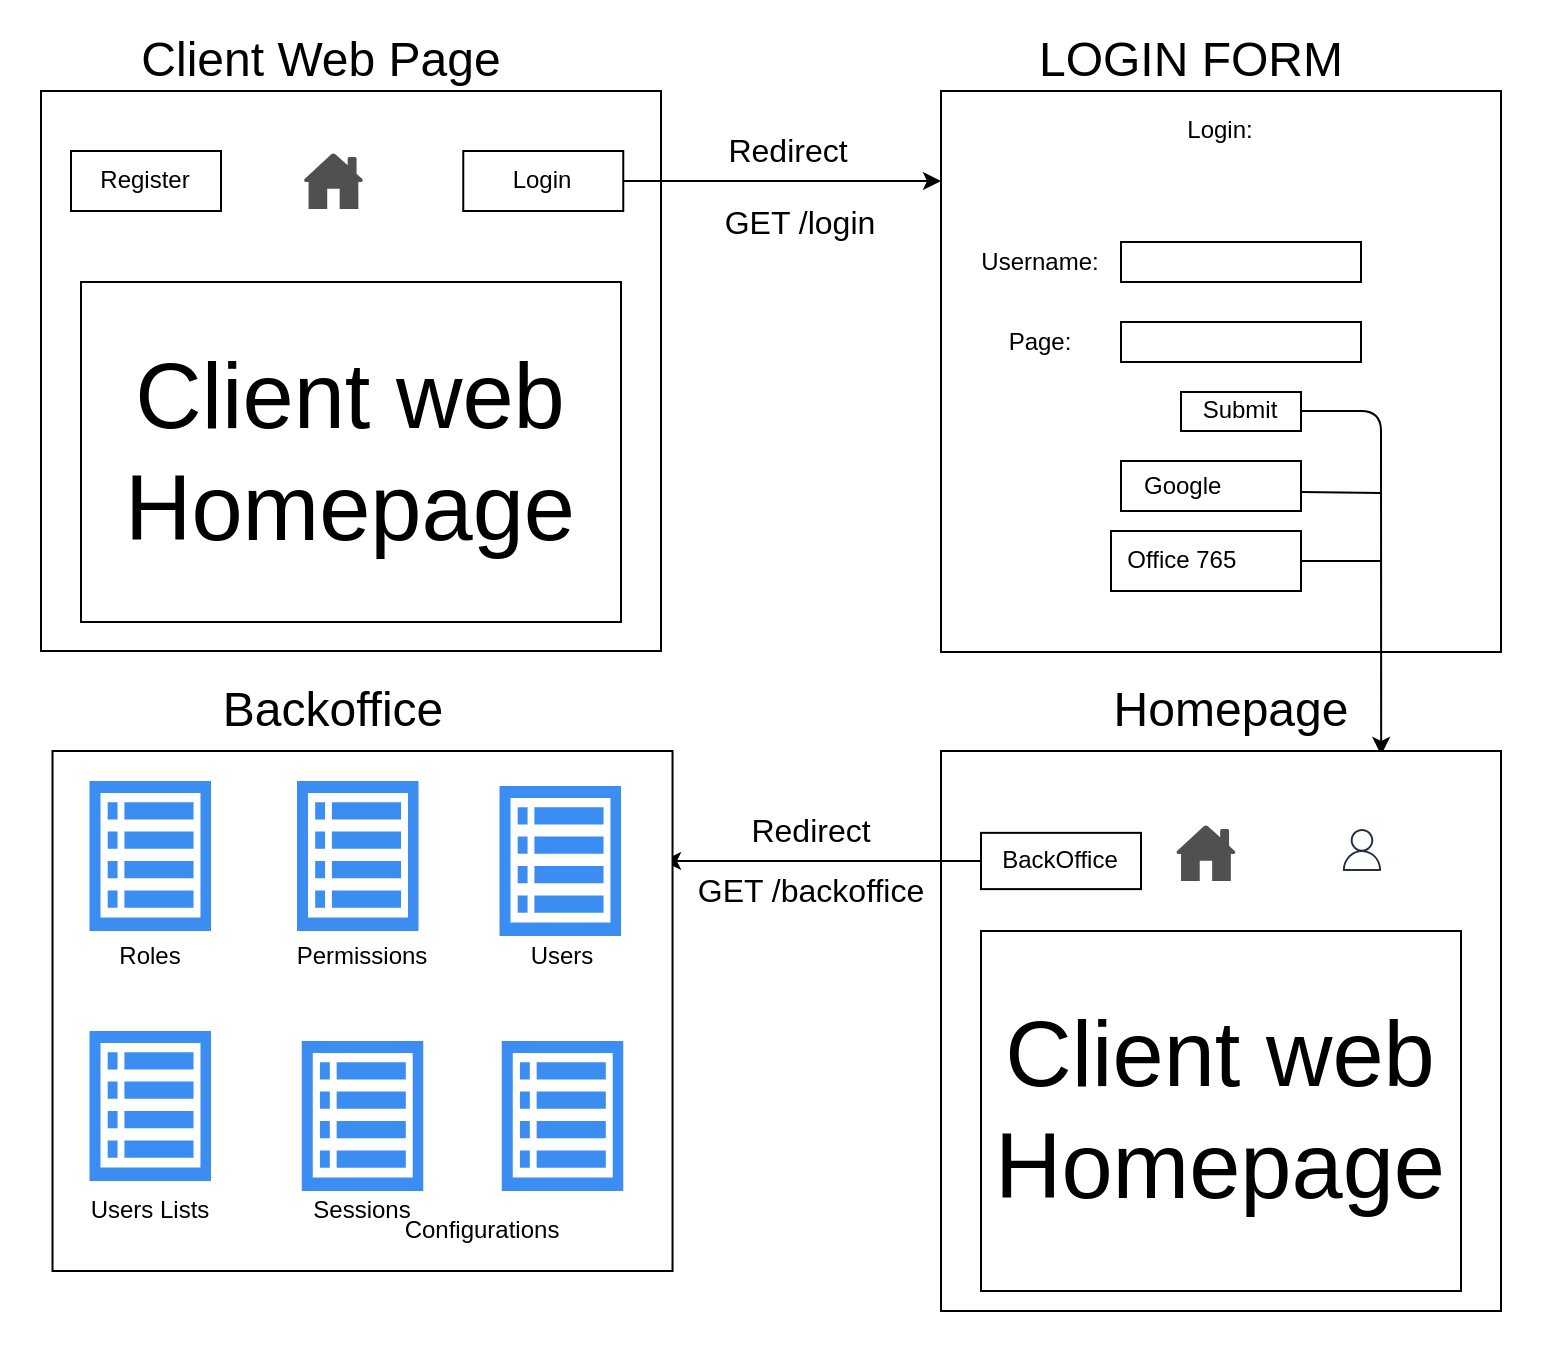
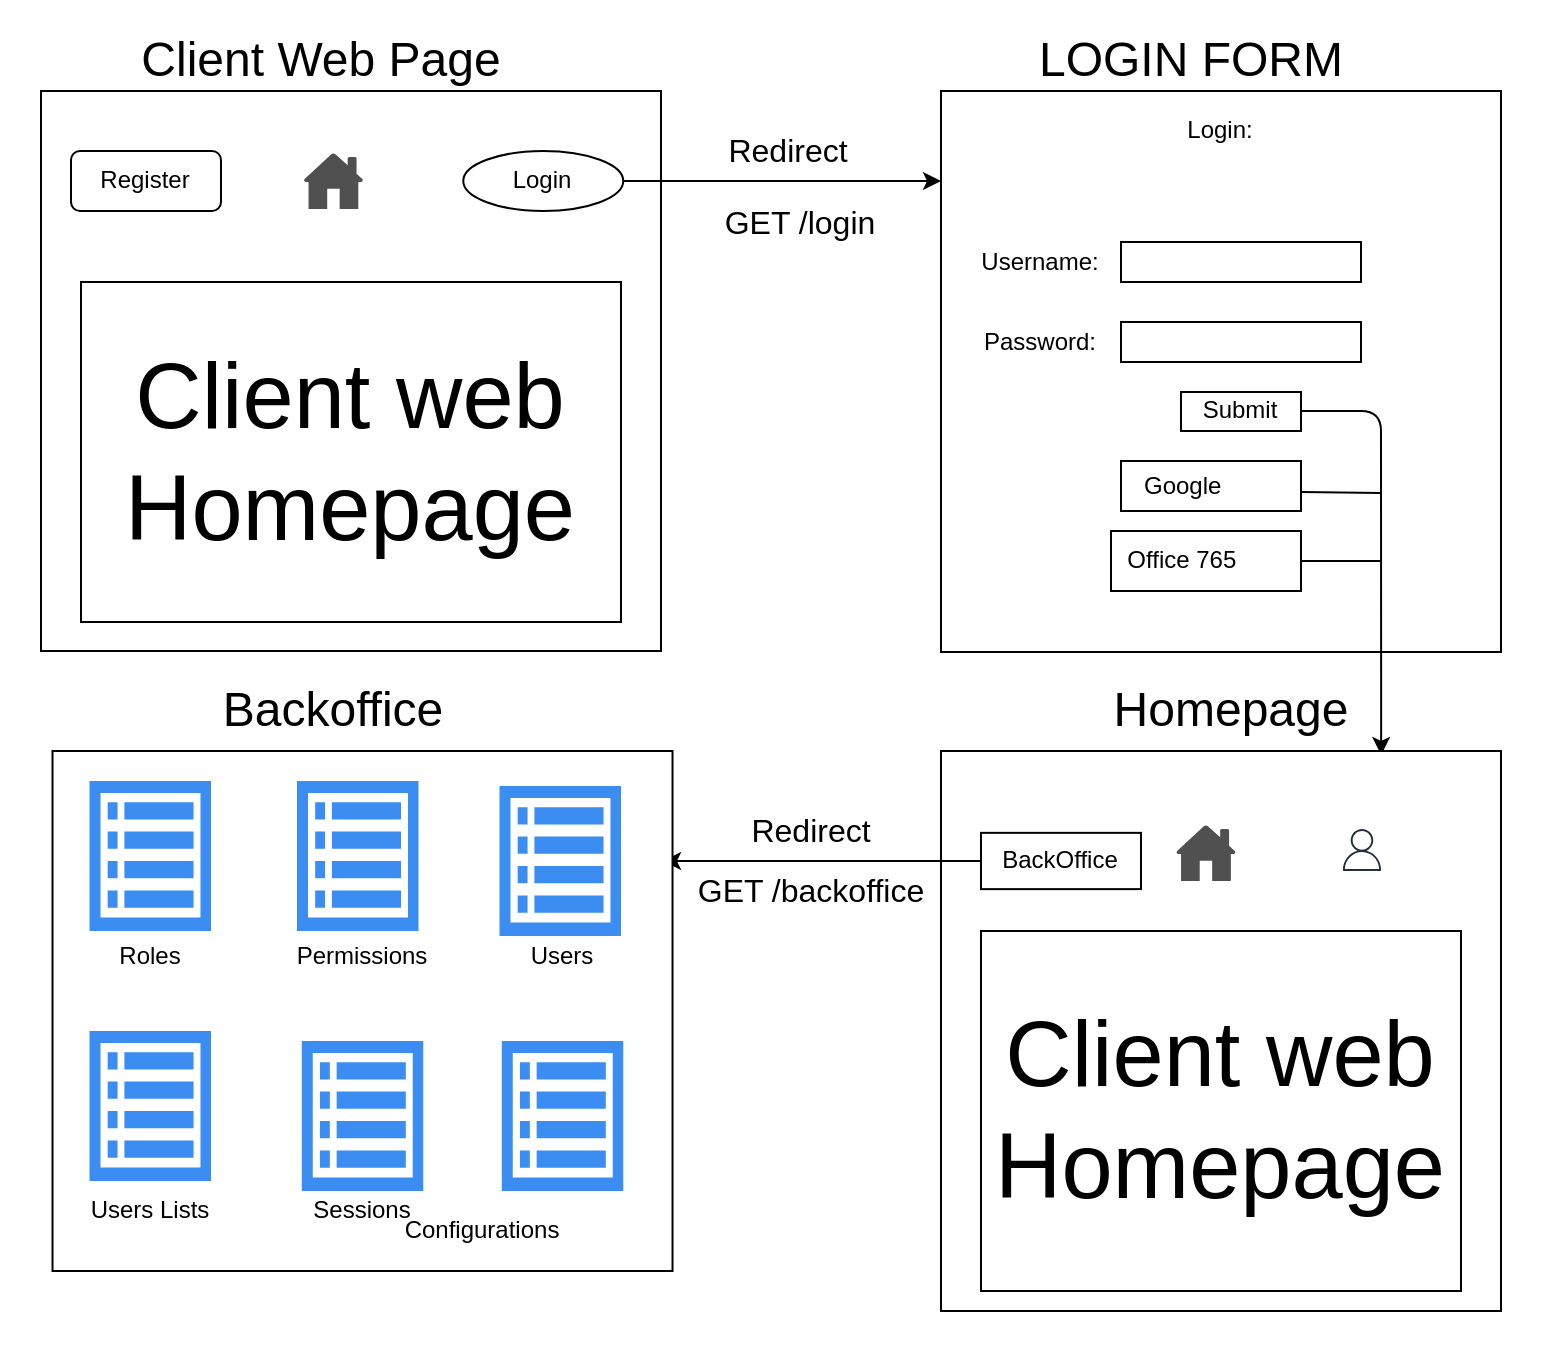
(146, 181) -> (146, 181)
(543, 181) -> (543, 181)
(1041, 343) -> (1041, 343)
